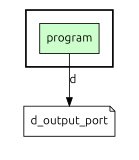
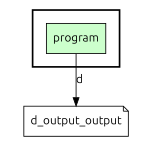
(69, 121) -> (76, 121)
